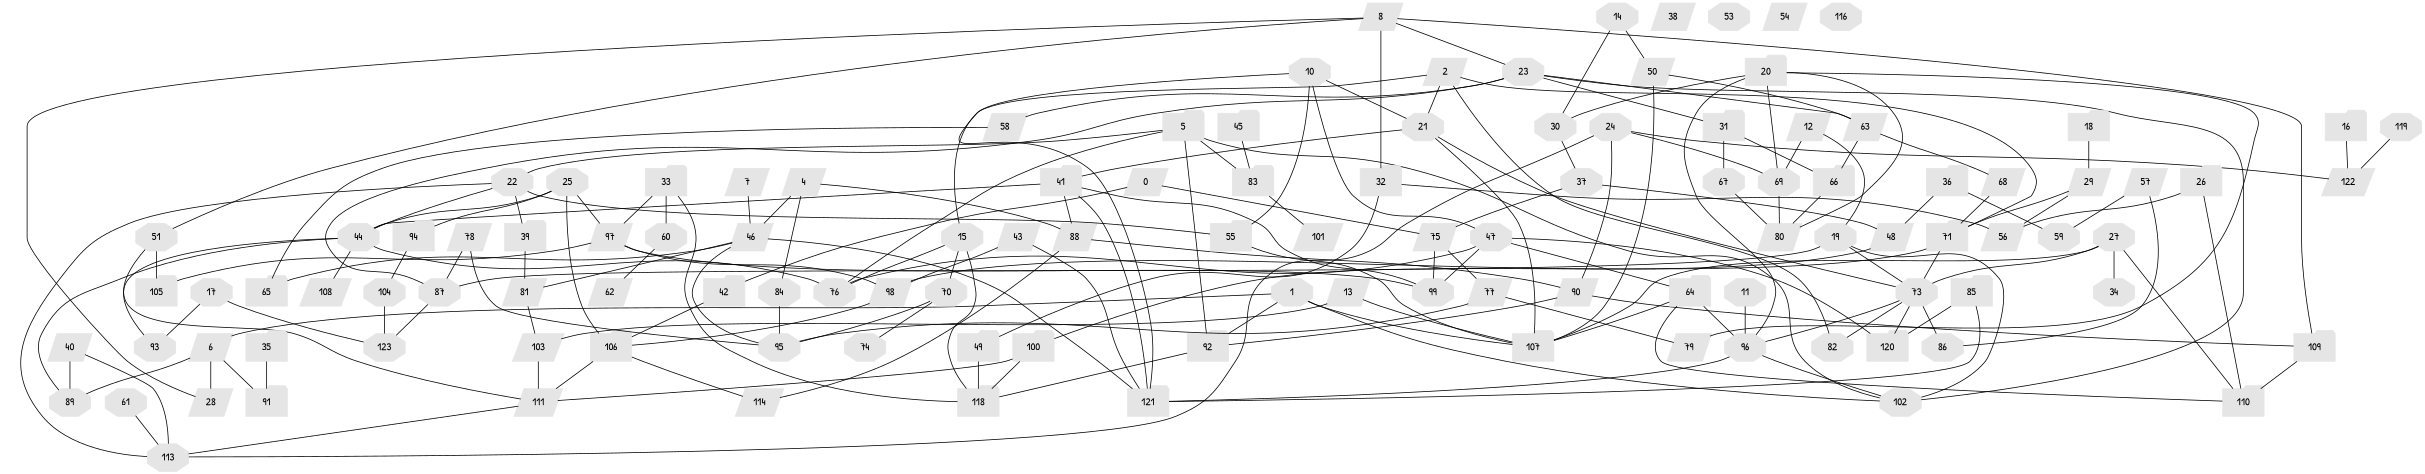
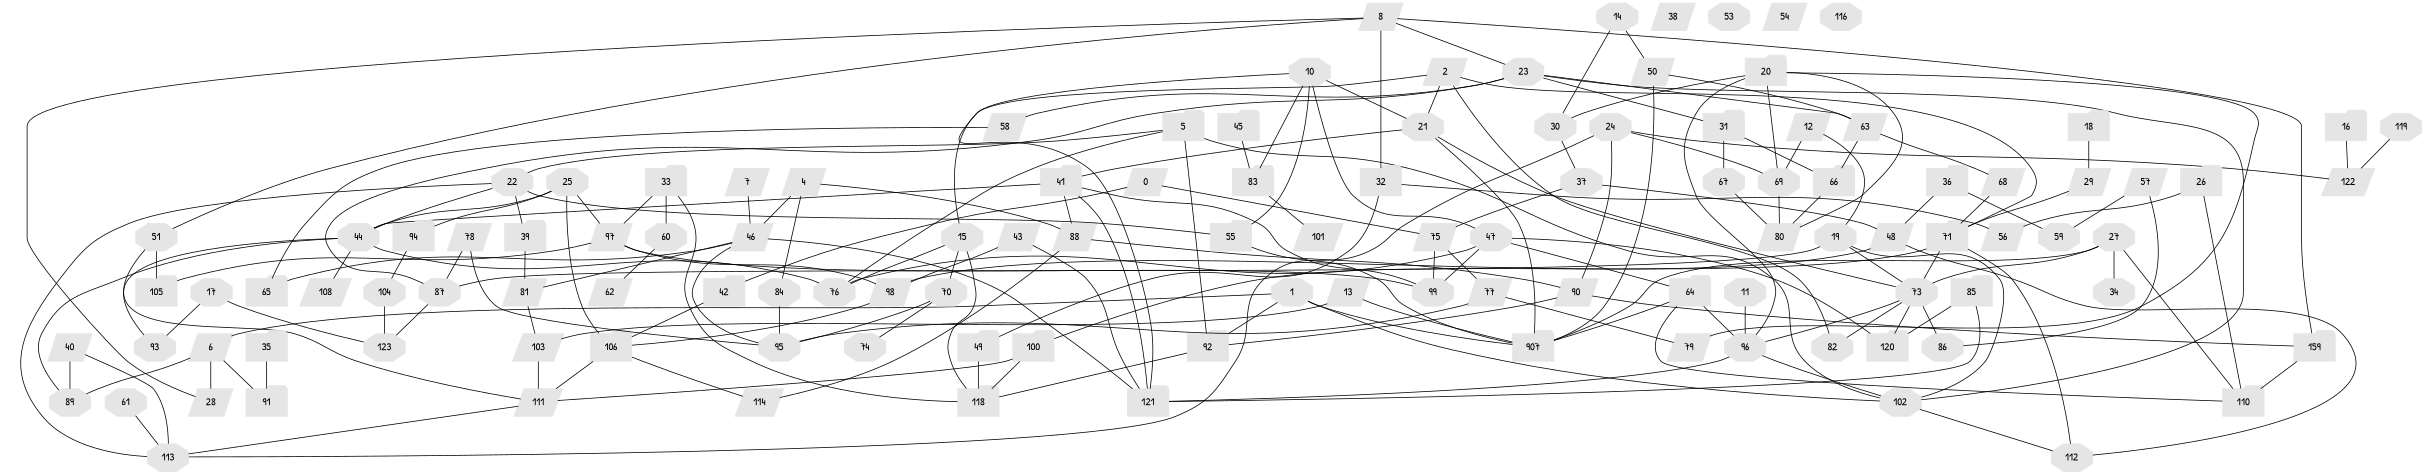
(1221, 157) -> (1281, 127)
(2046, 210) -> none
(1533, 347) -> (1533, 347)
(2315, 347) -> (2315, 347)
none -> (2072, 458)
